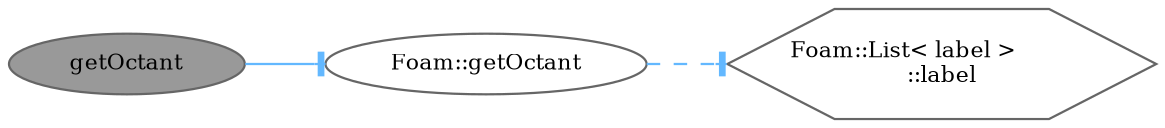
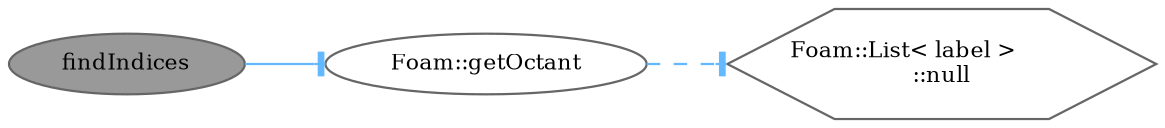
(127, 64) -> (127, 64)
(942, 64) -> (942, 64)
